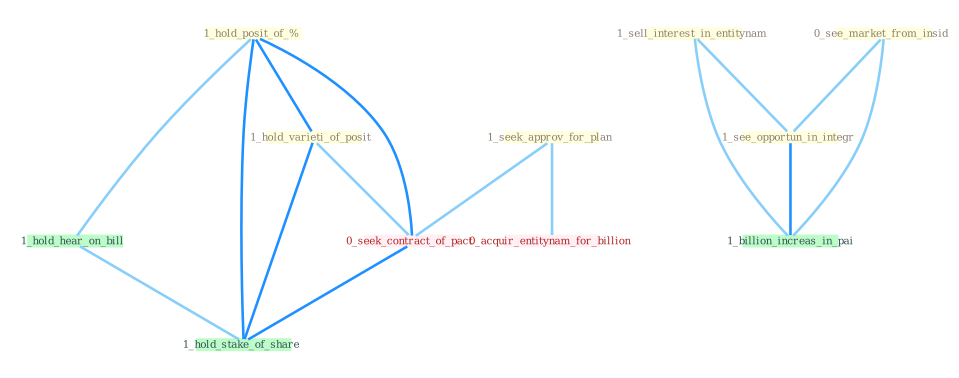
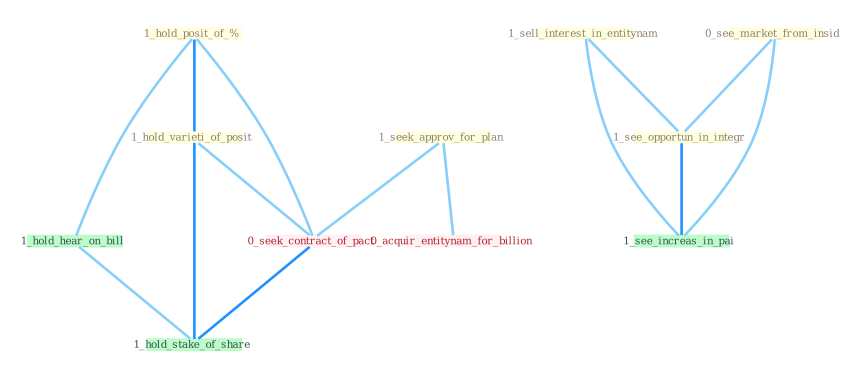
(369, 113) -> (264, 132)
(242, 189) -> none
(790, 241) -> (682, 241)
